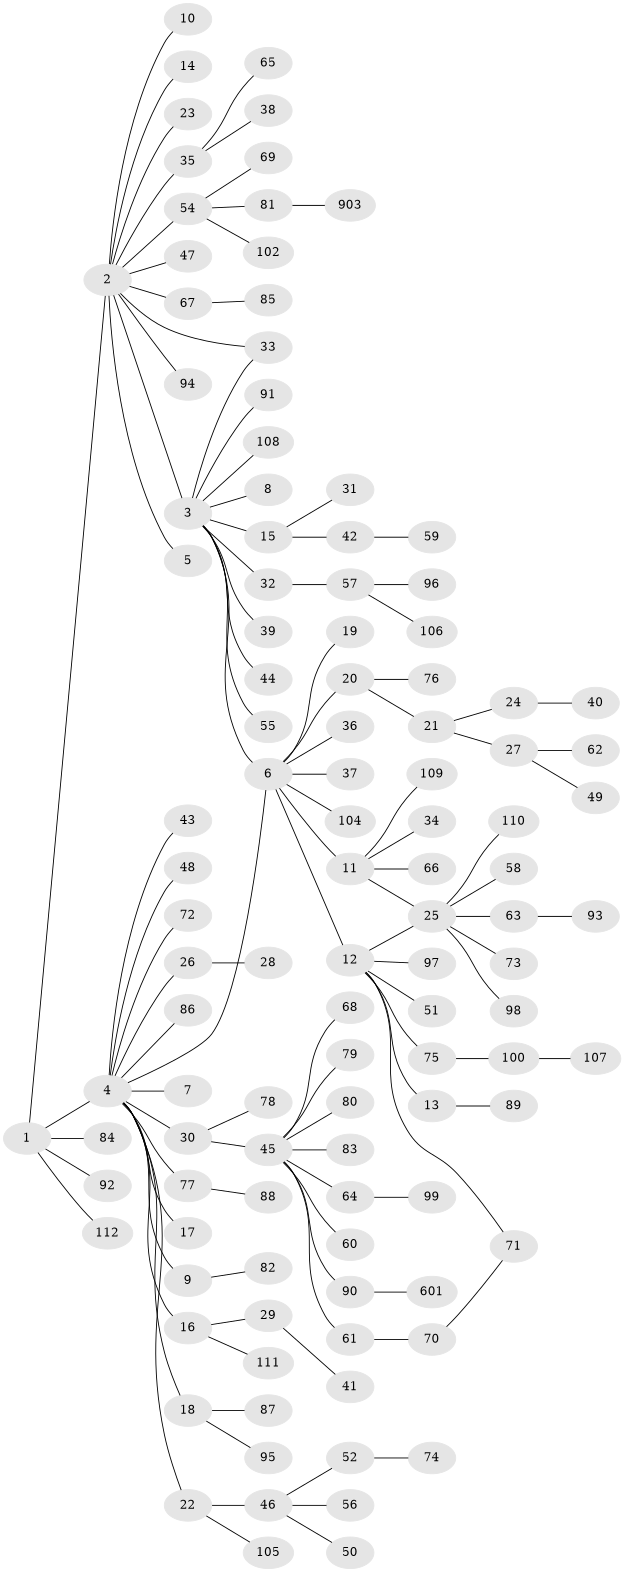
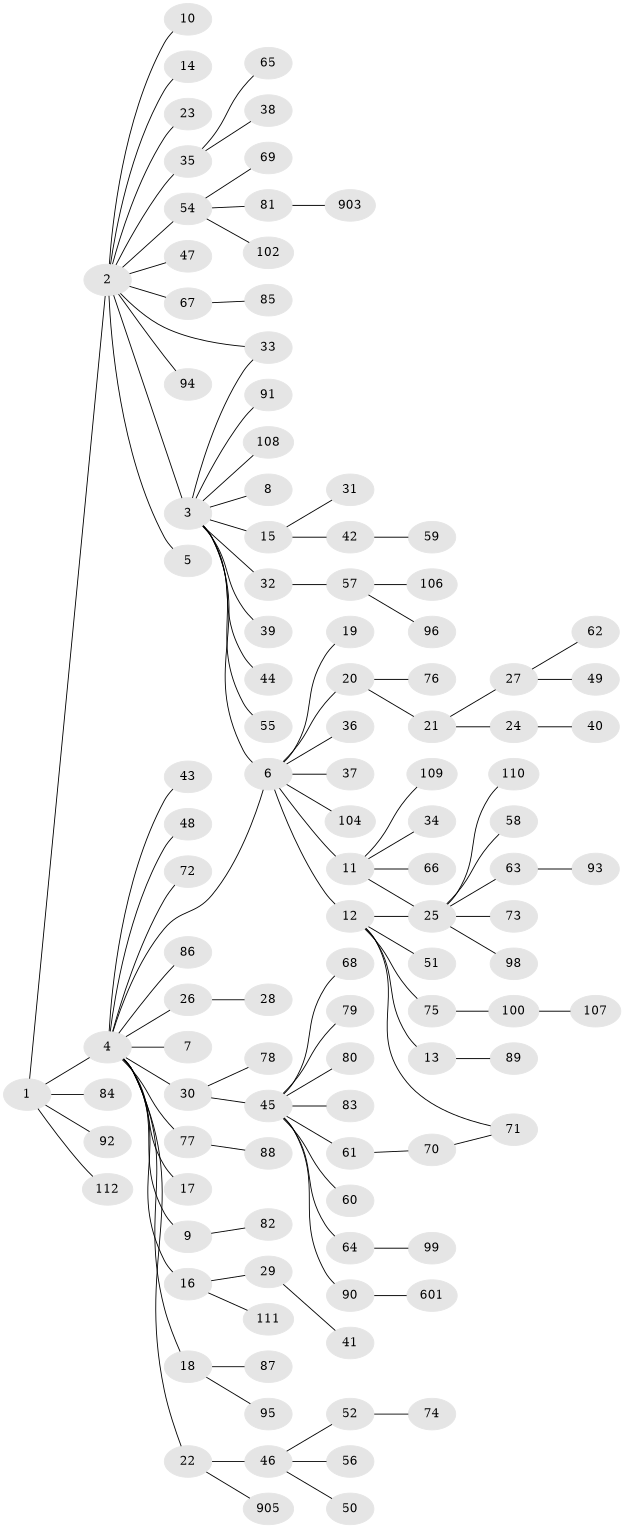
(432, 964) -> none
(268, 1553) -> (268, 1509)
